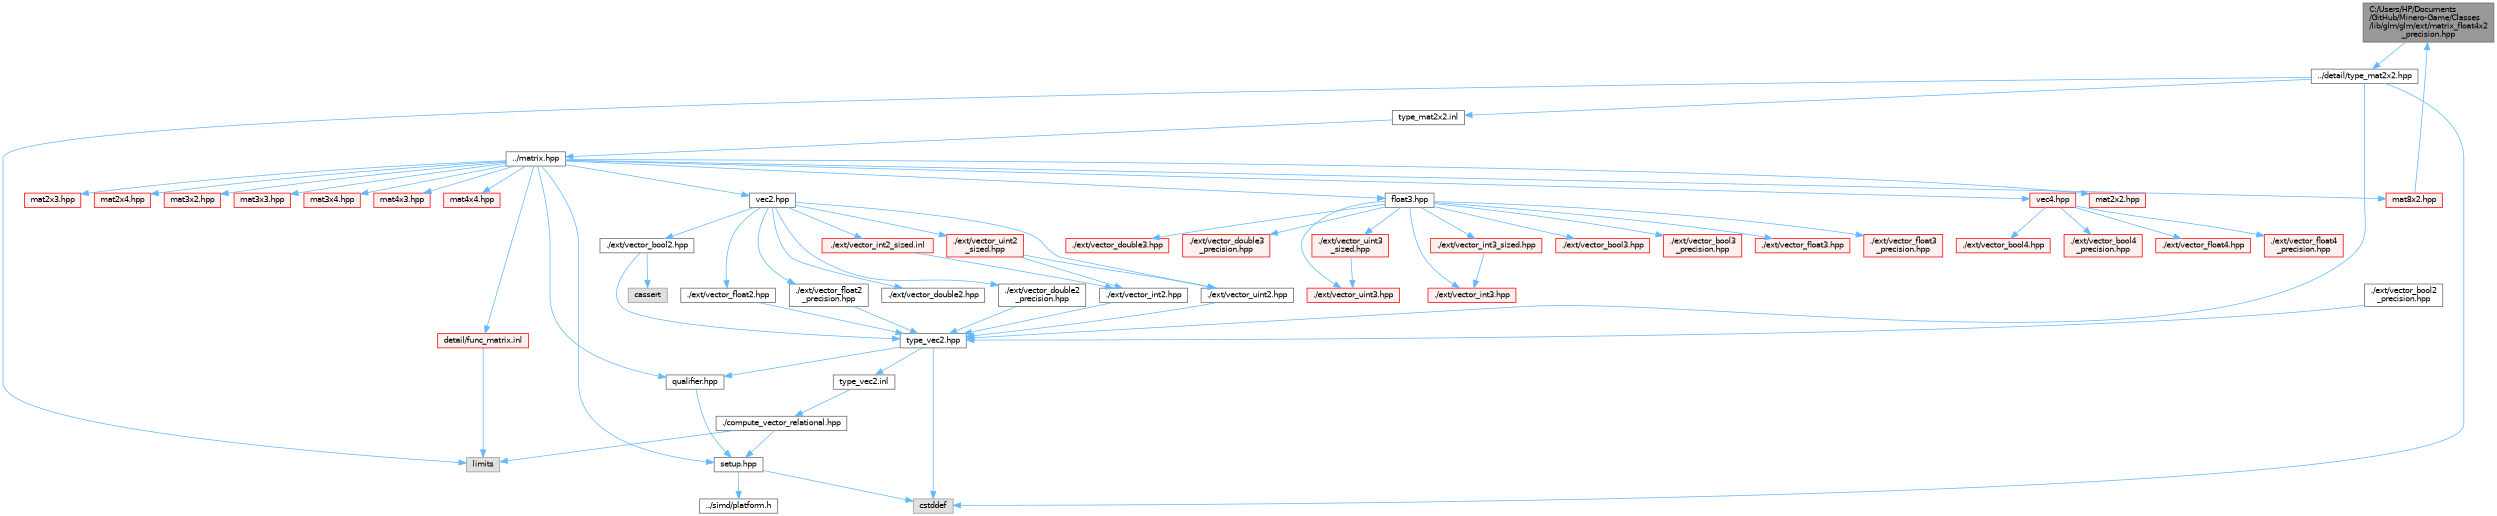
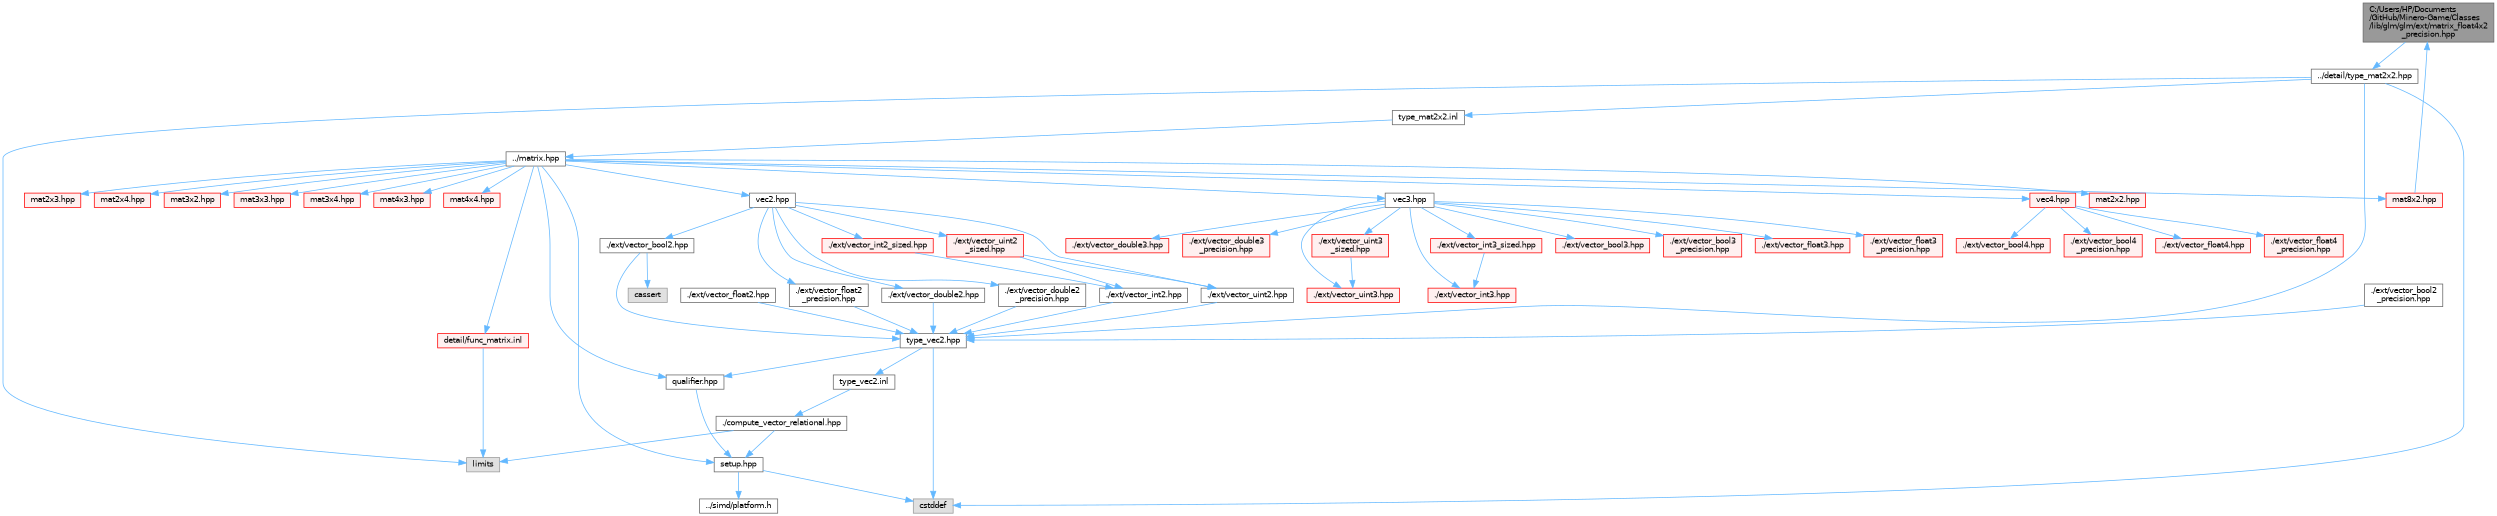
(1410, 200) -> (1410, 200)
(732, 238) -> none
(878, 246) -> (878, 246)
none -> (933, 314)
